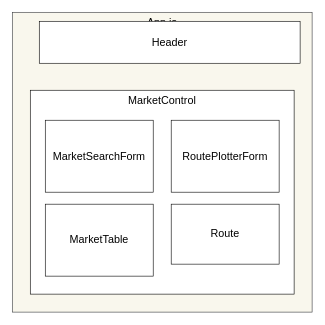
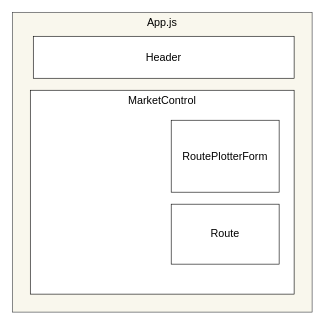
(170, 42) -> (164, 57)
(99, 156) -> none
(99, 240) -> none
